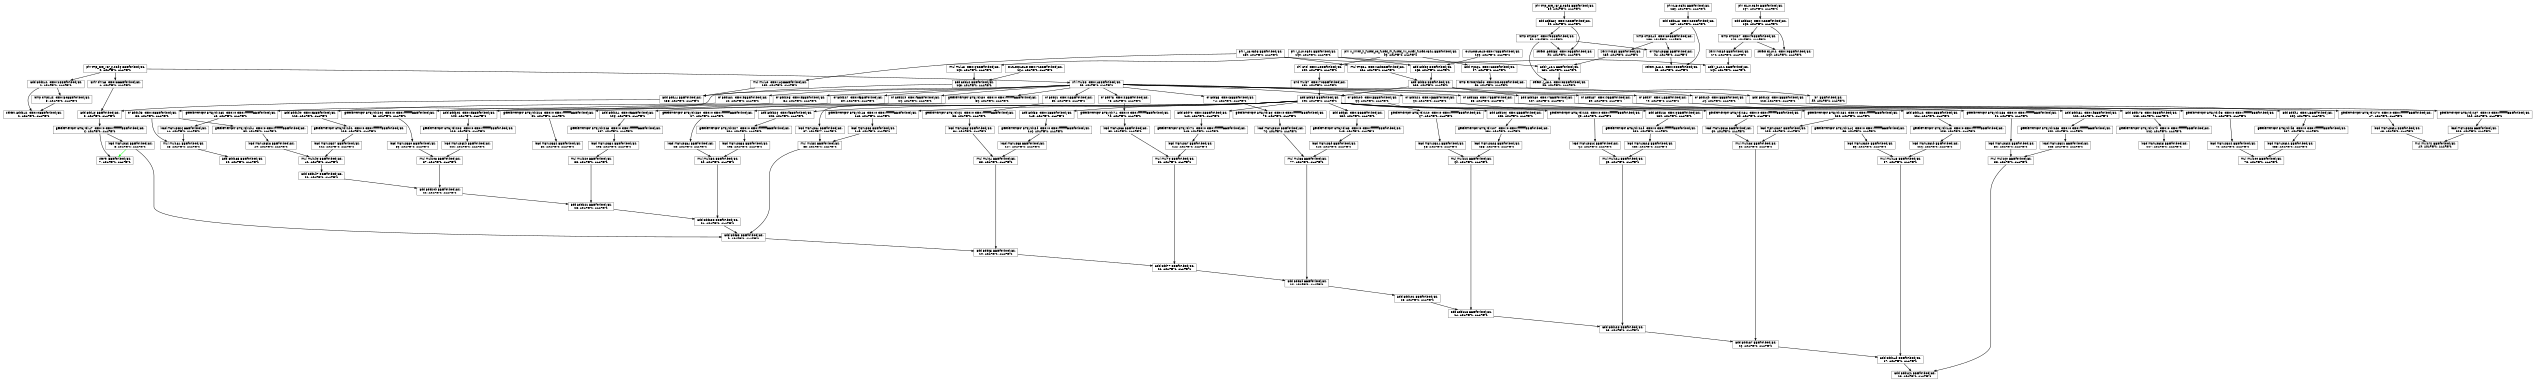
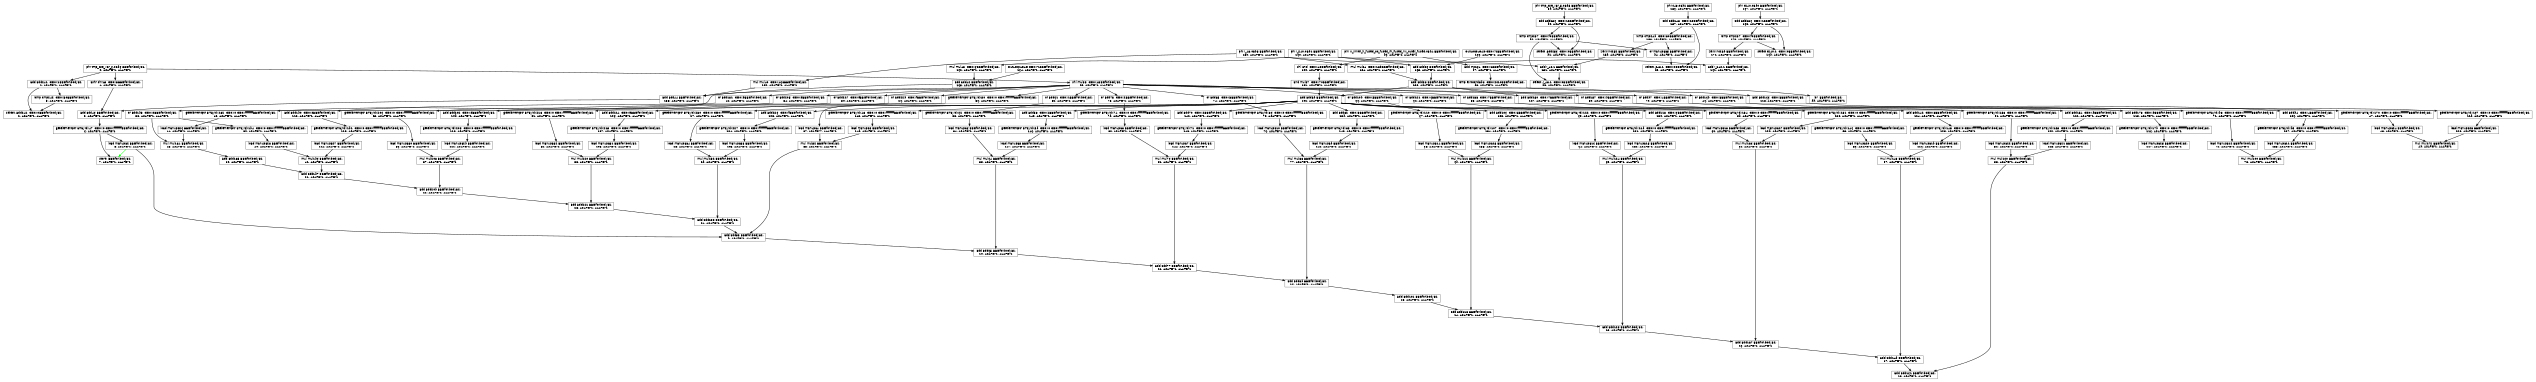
(1377, 69) -> (1377, 69)
none -> (573, 153)
none -> (281, 168)
